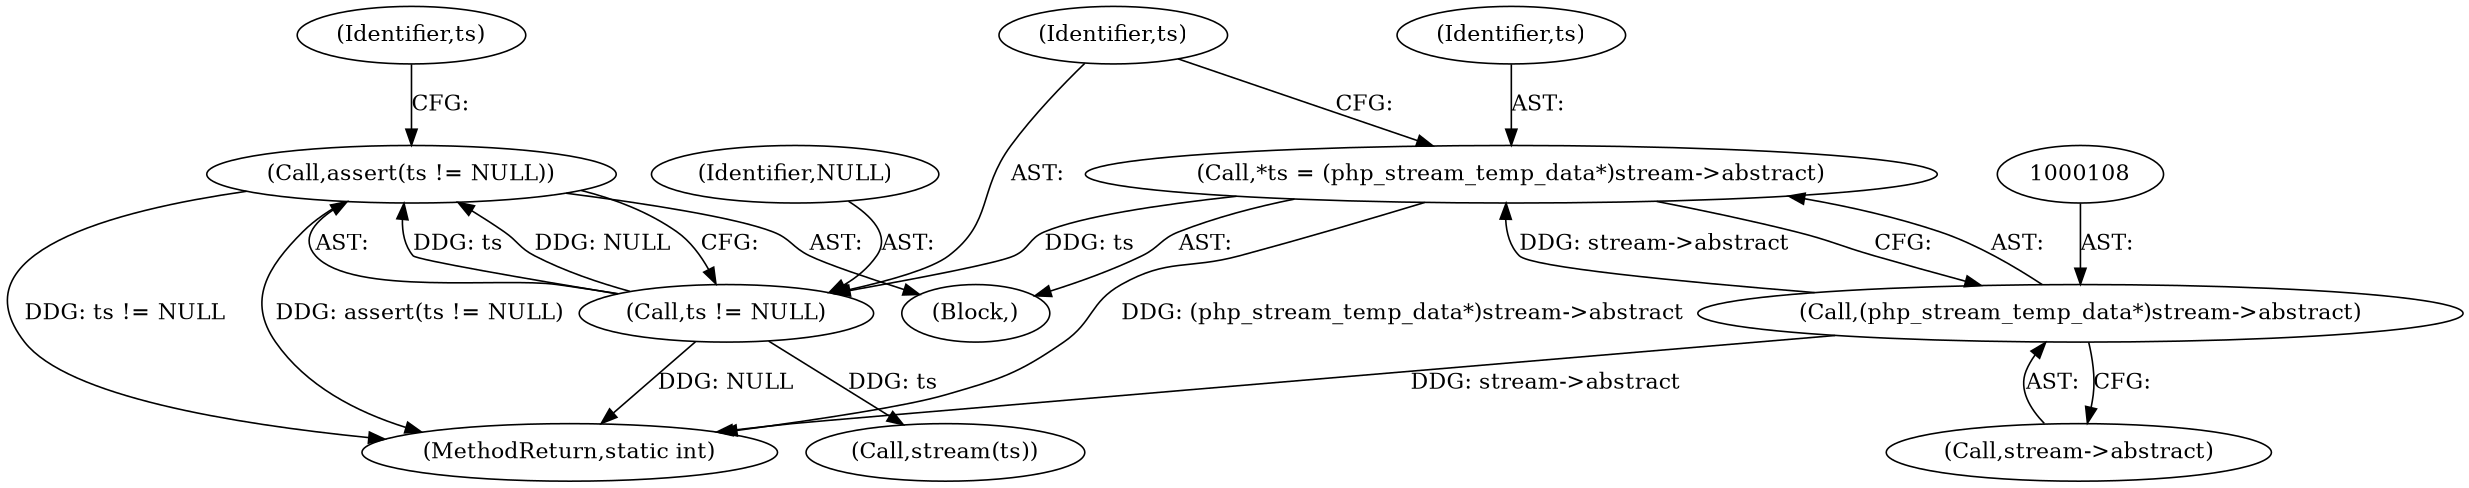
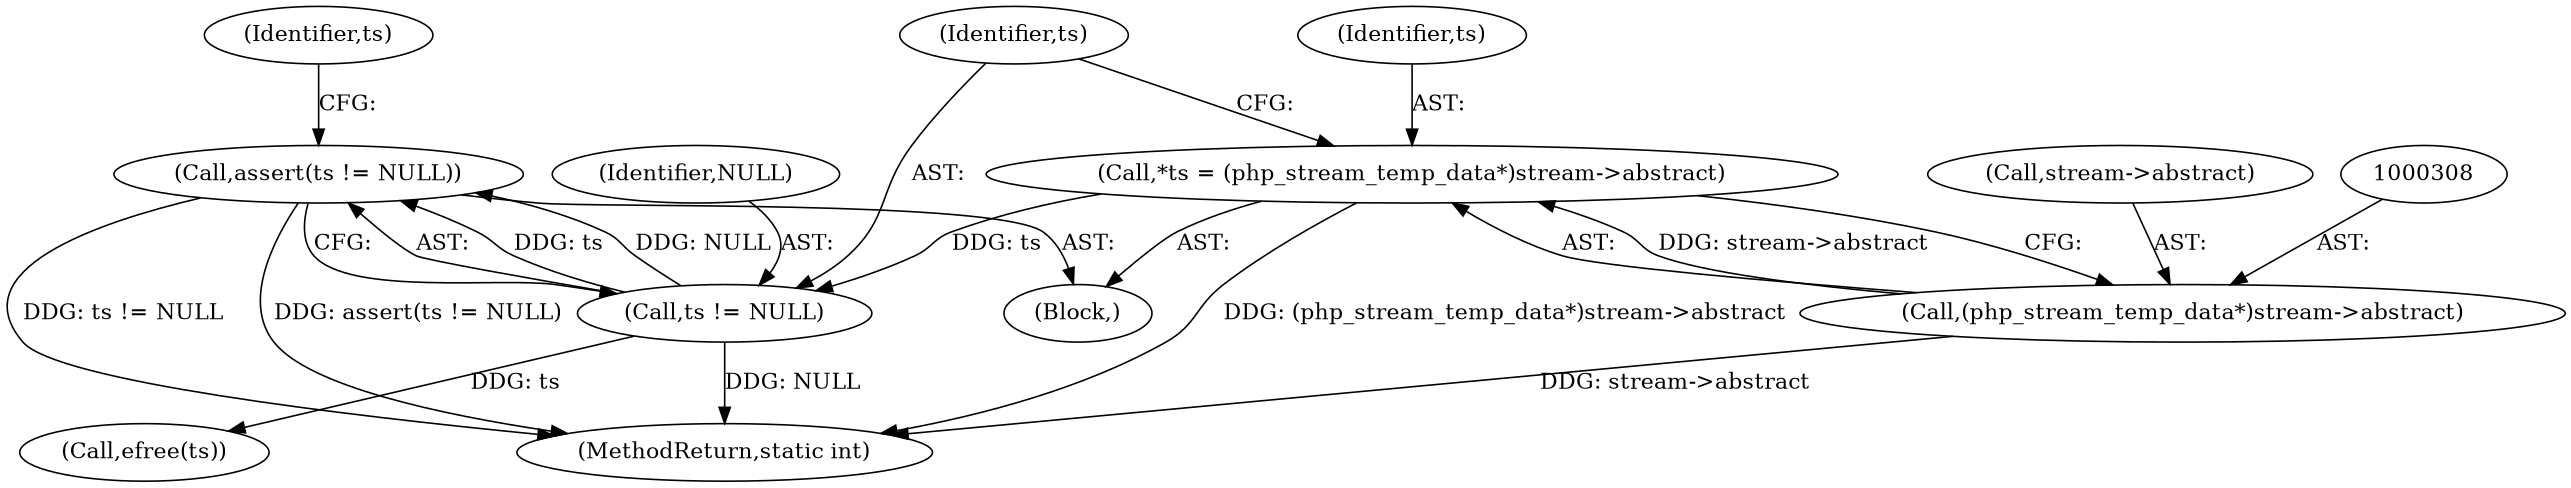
(2080, 174) -> (2424, 174)
(2094, 375) -> none
(945, 452) -> (144, 452)
